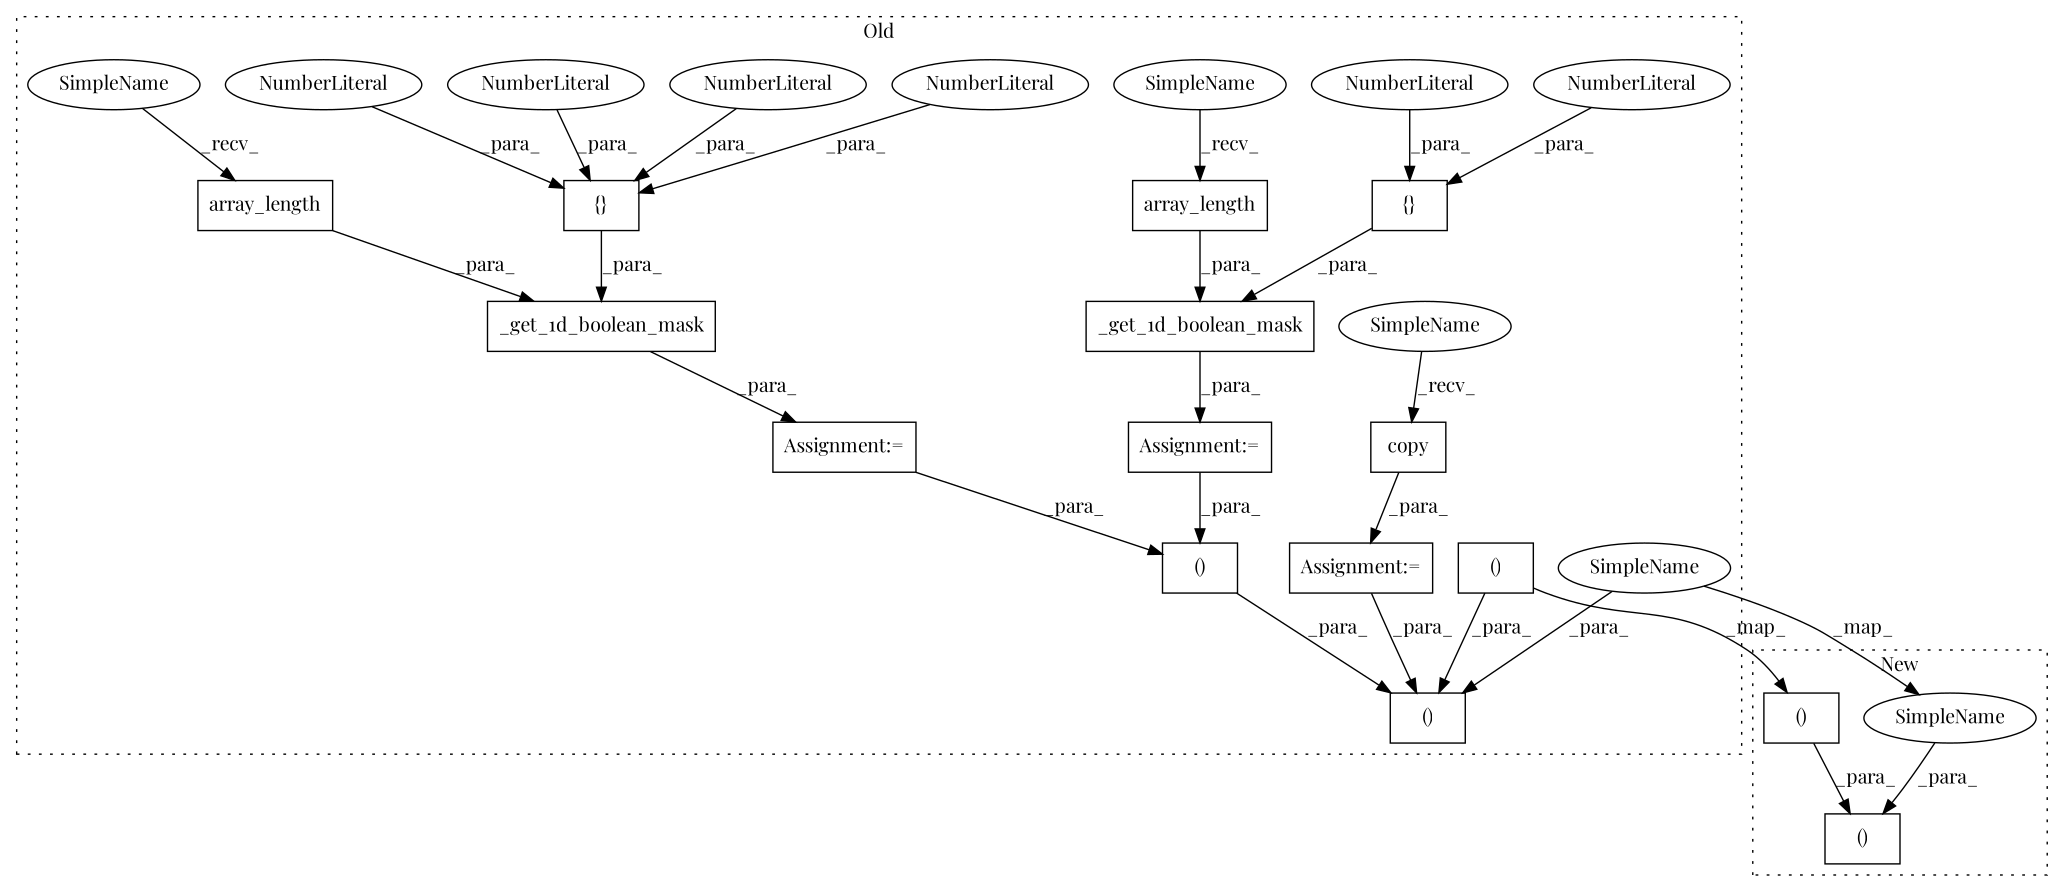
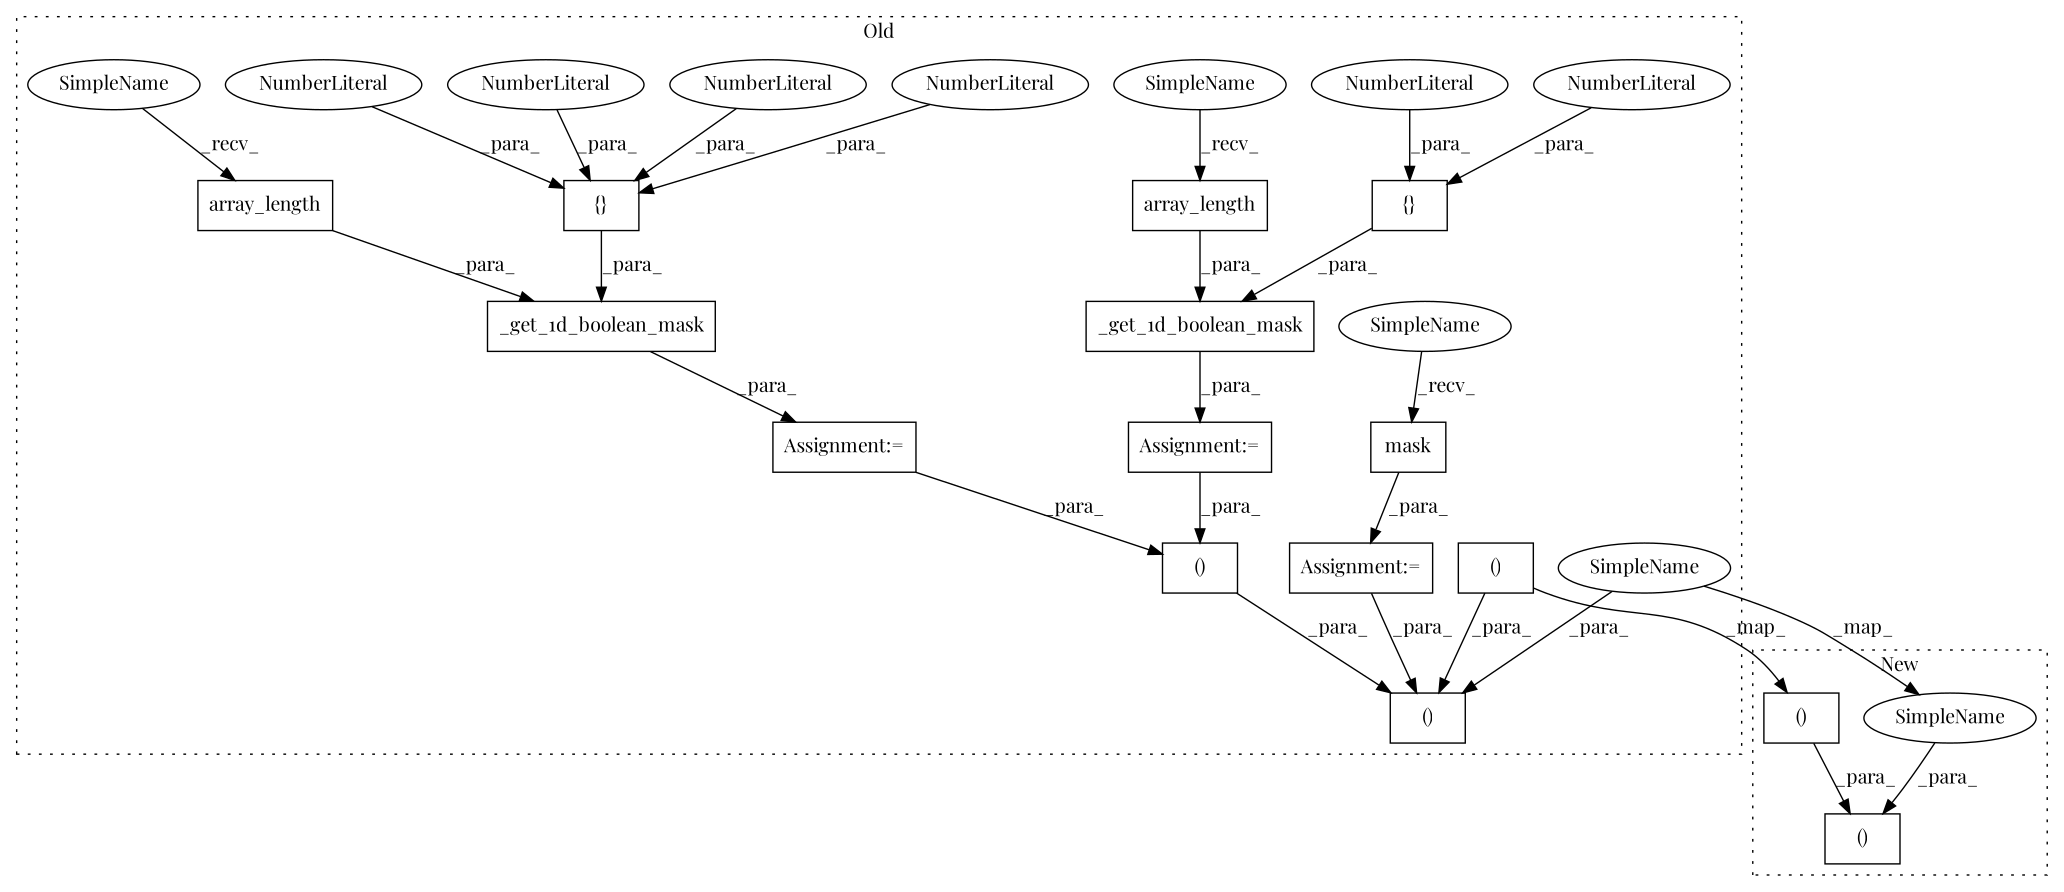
(1408, 447) -> (1408, 447)
